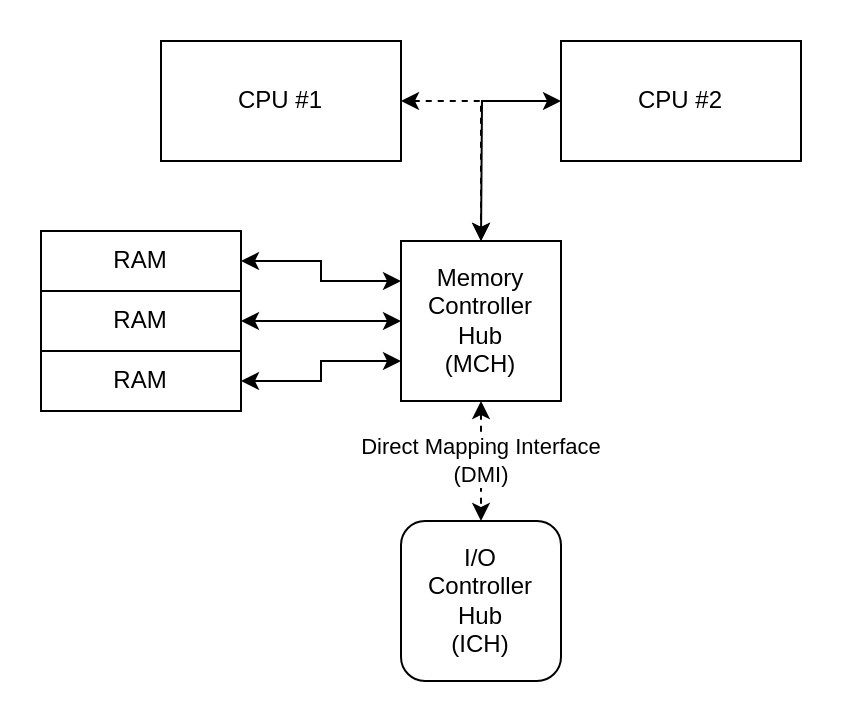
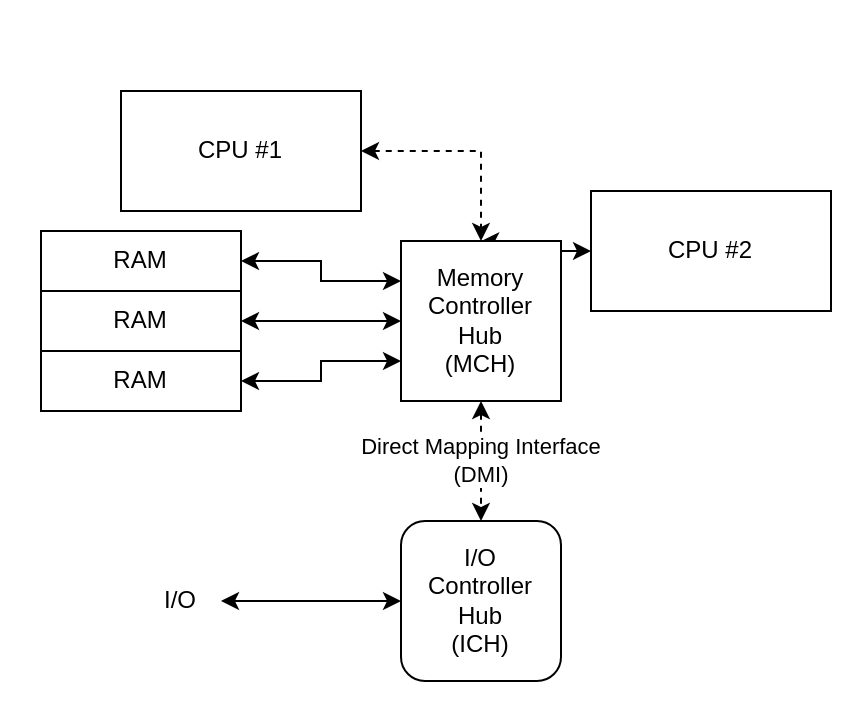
(281, 101) -> (241, 151)
(681, 101) -> (711, 251)
none -> (181, 601)
none -> (311, 601)
